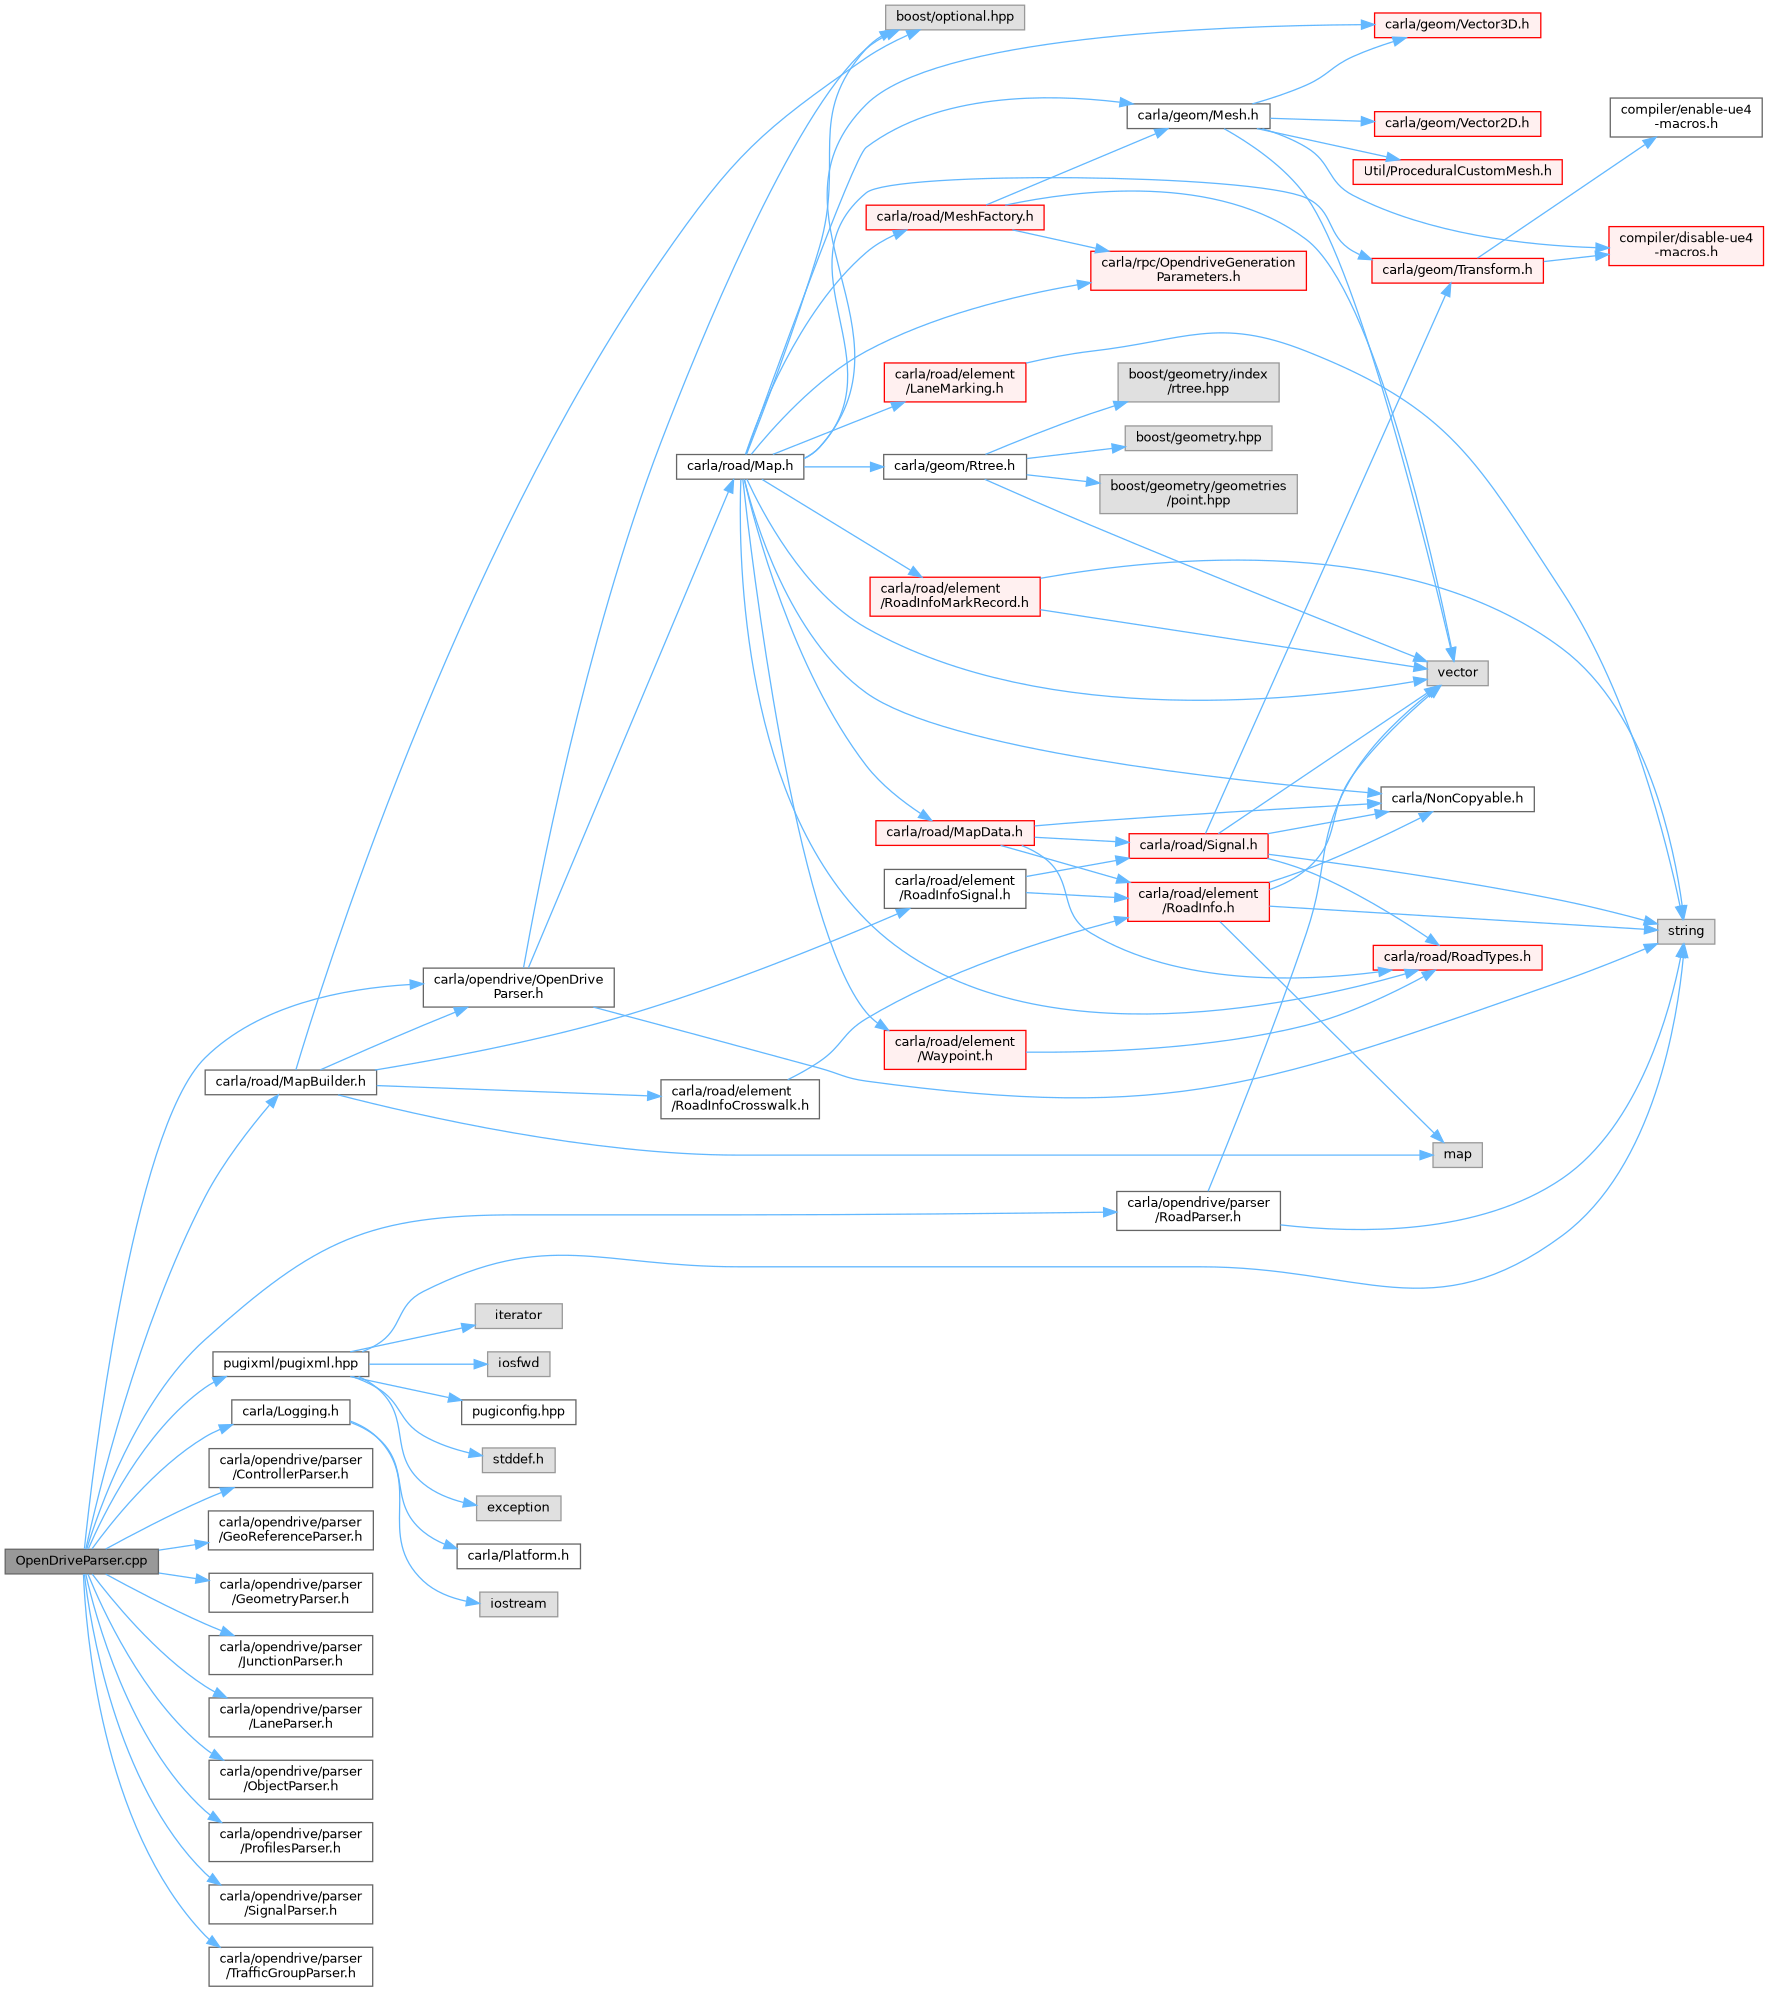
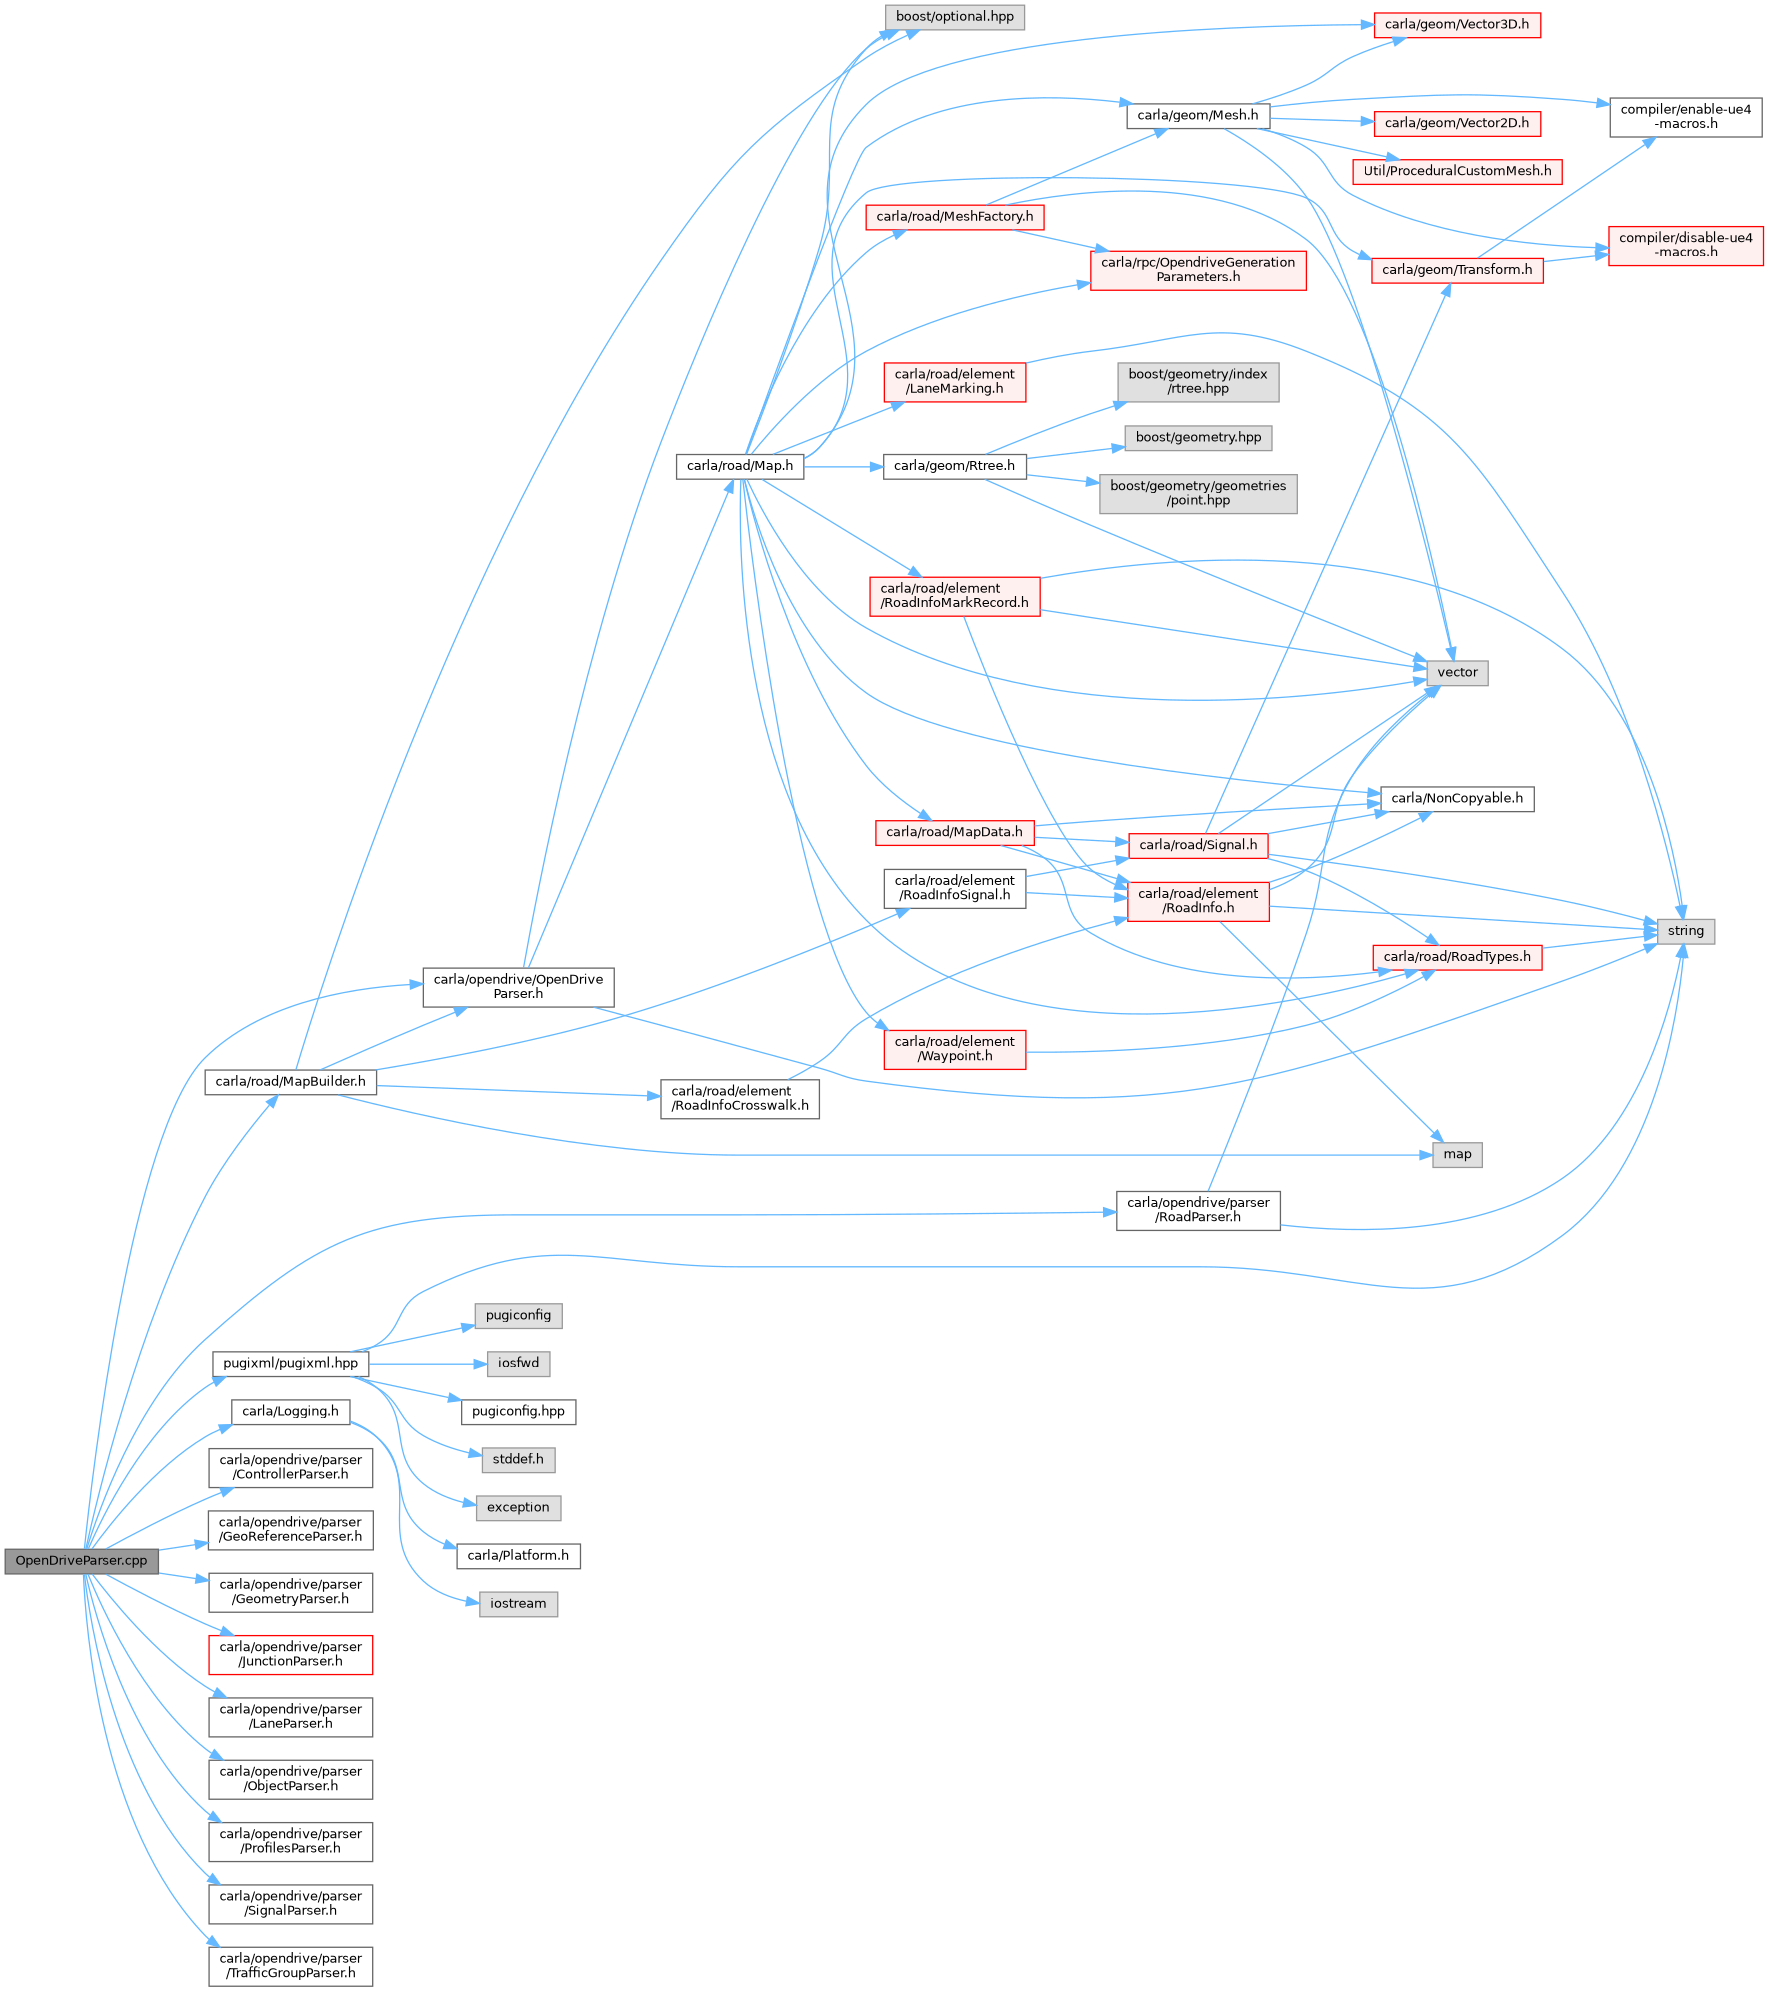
none -> (1434, 95)
none -> (1024, 761)
none -> (1593, 942)
(519, 1316) -> (519, 1316)
(291, 1655) -> (291, 1655)
